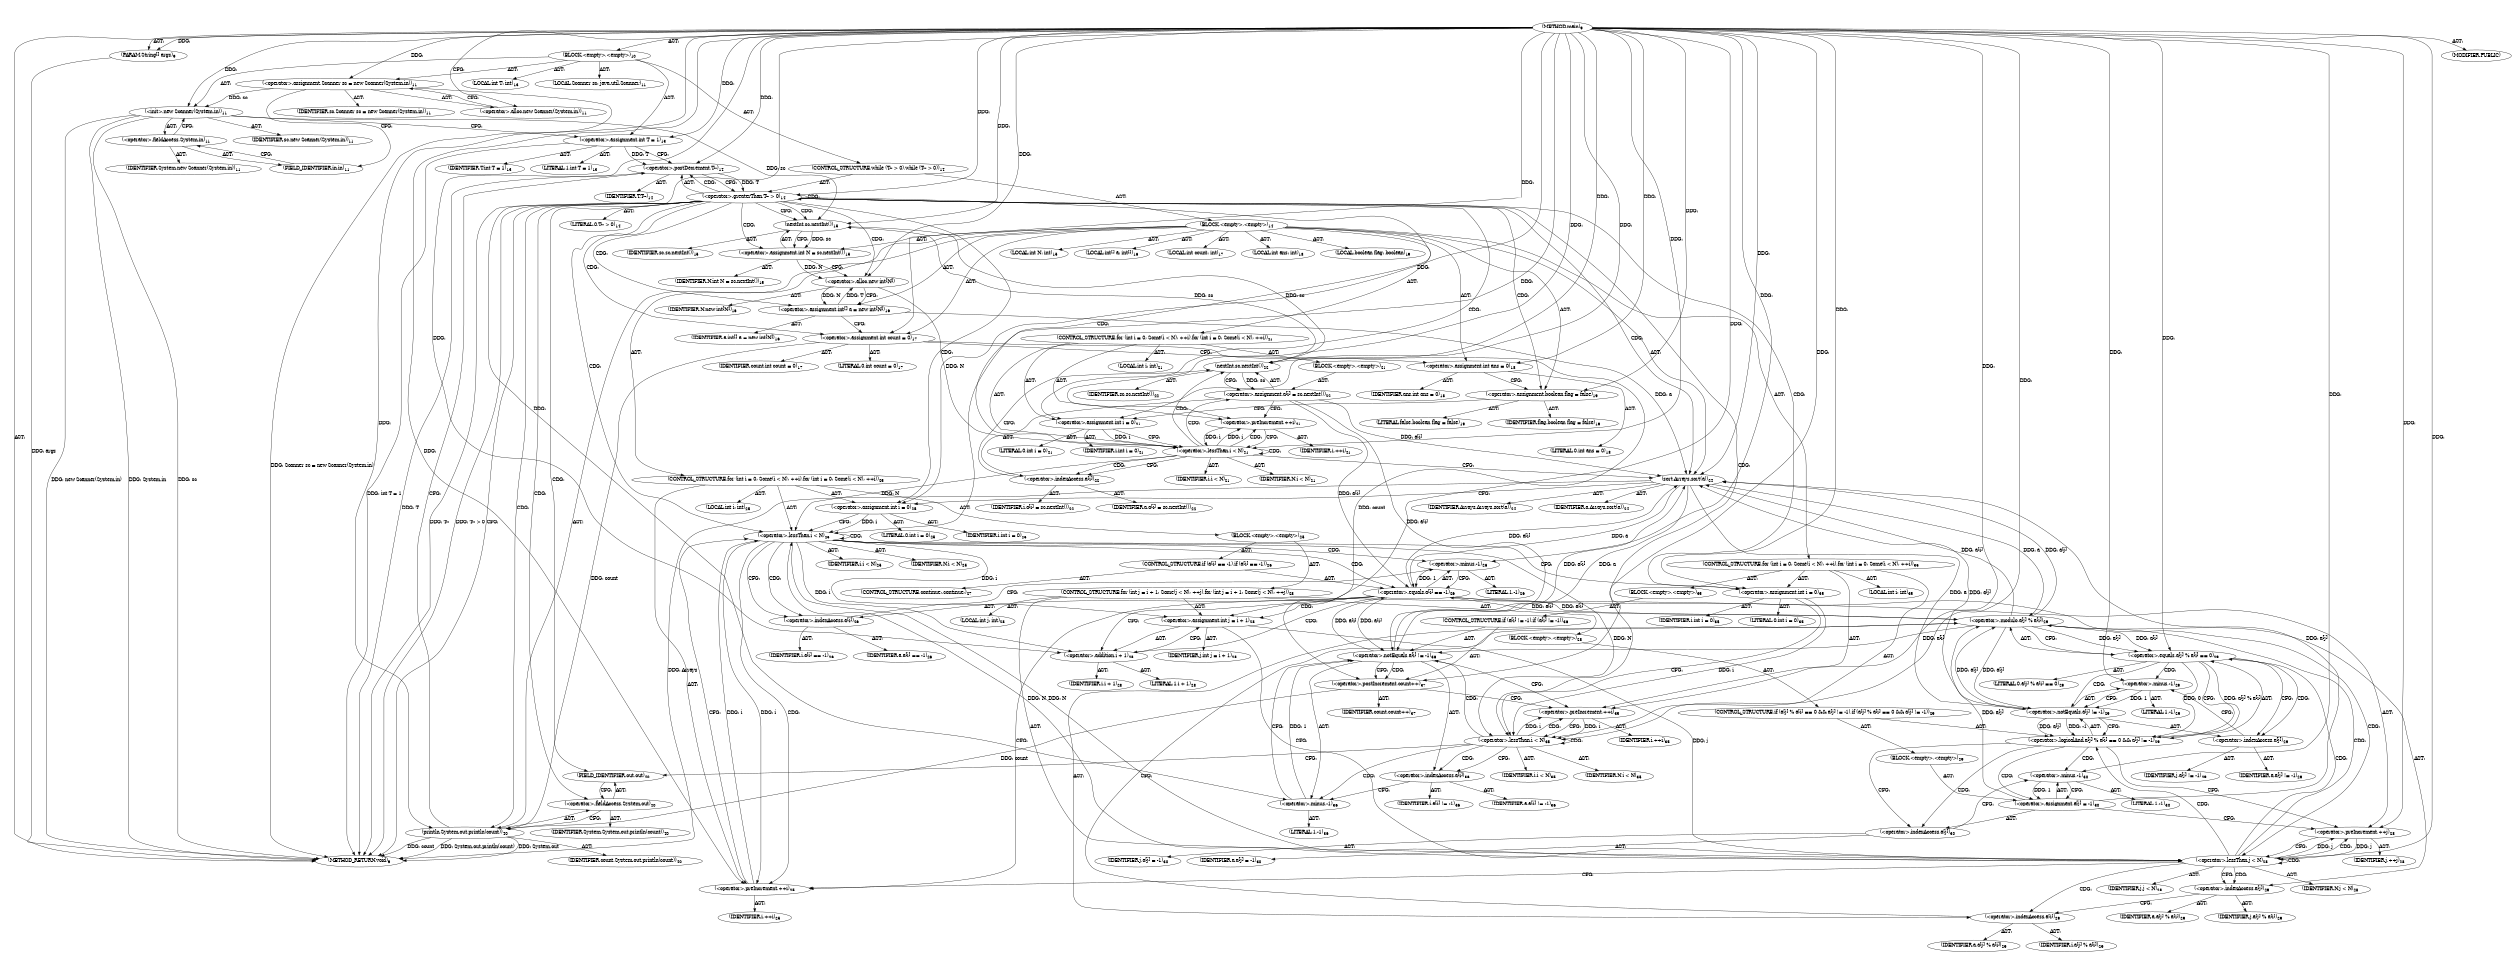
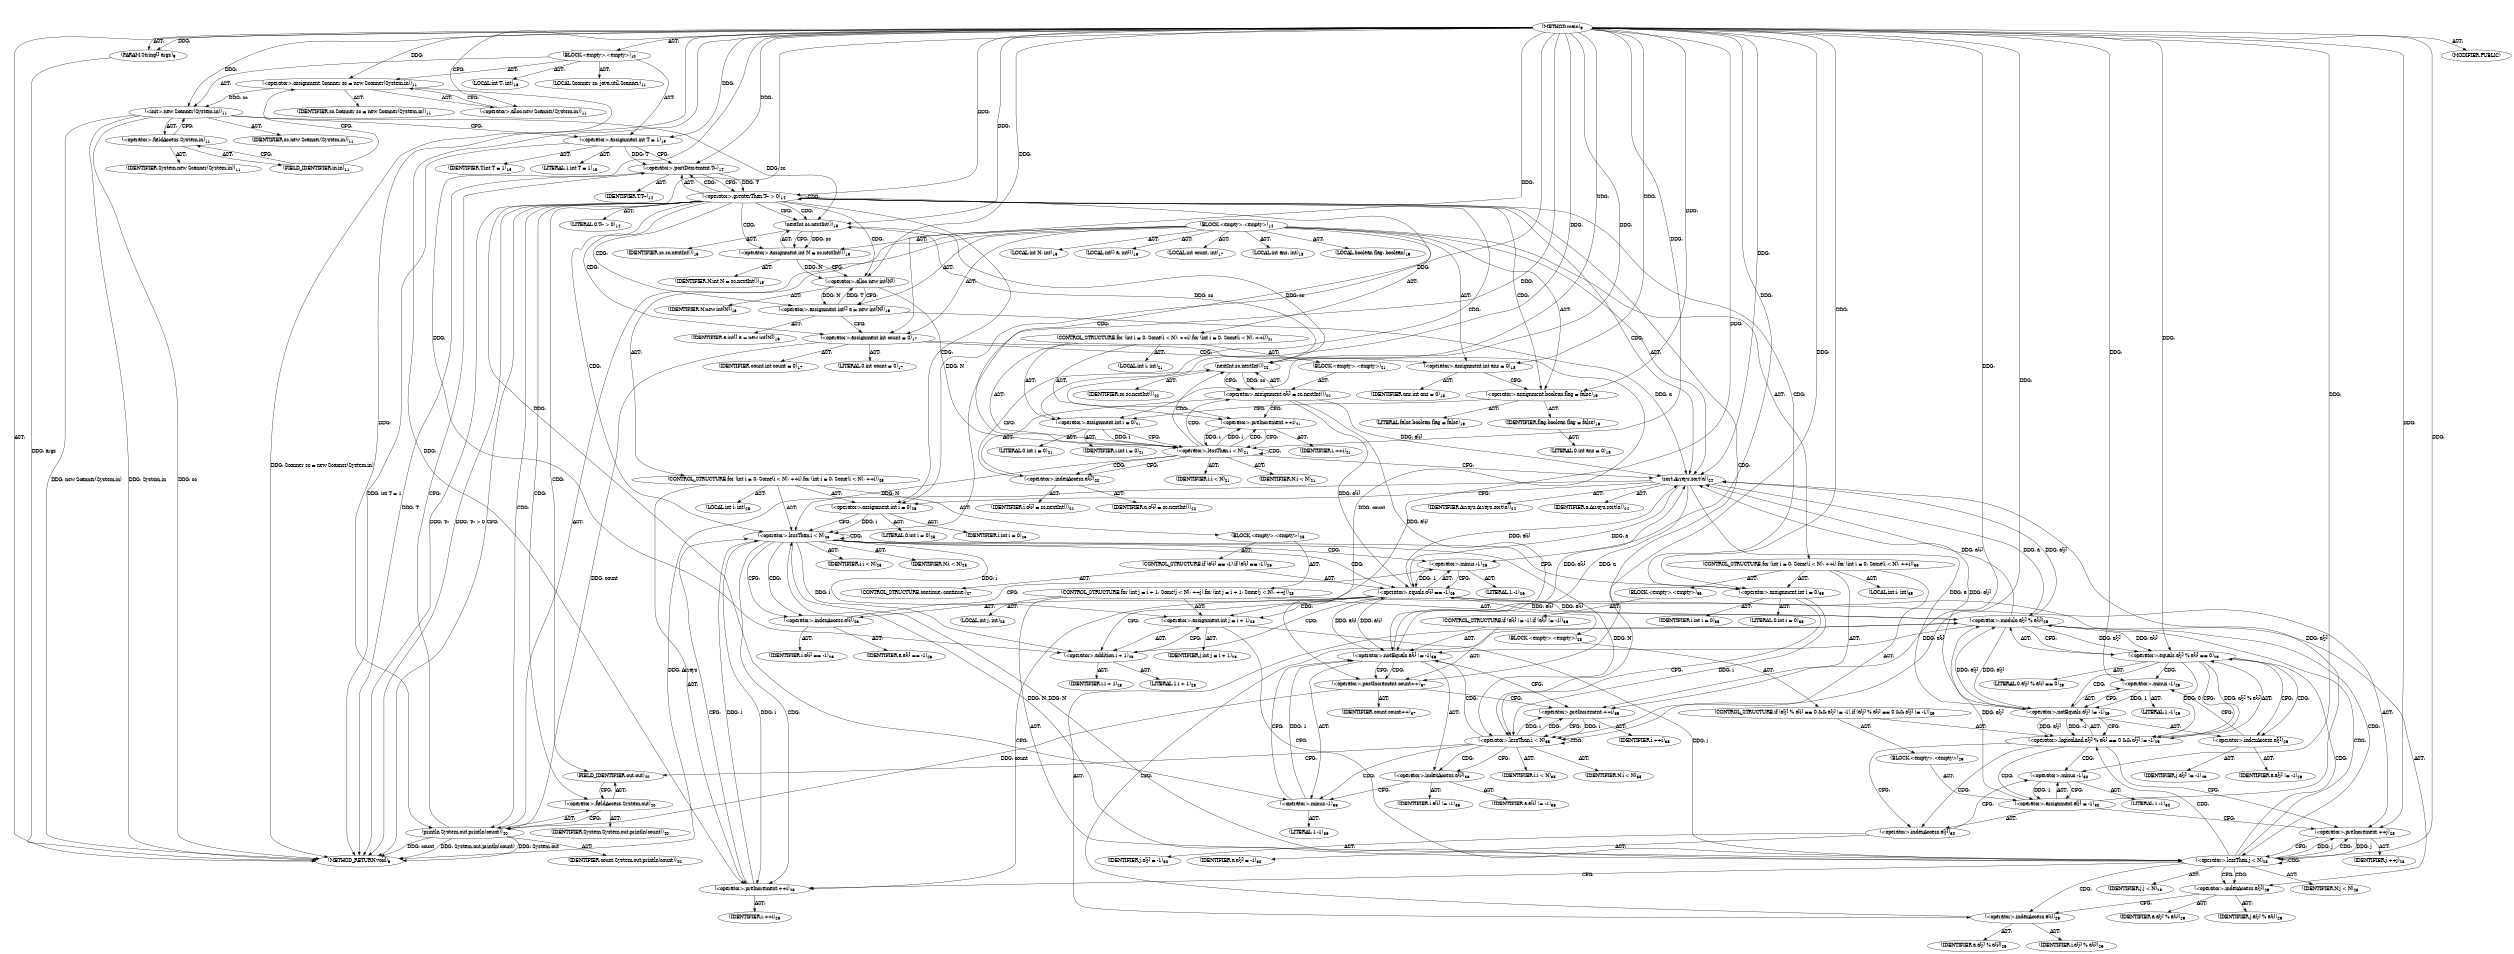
(327, 123) -> (325, 127)
(878, 169) -> none
(1207, 353) -> (1207, 353)
(1598, 384) -> (1566, 436)
